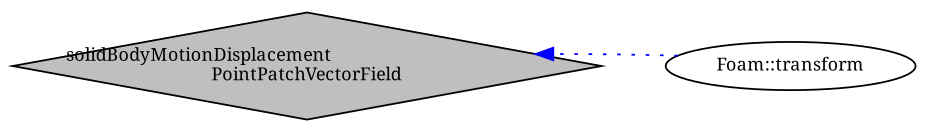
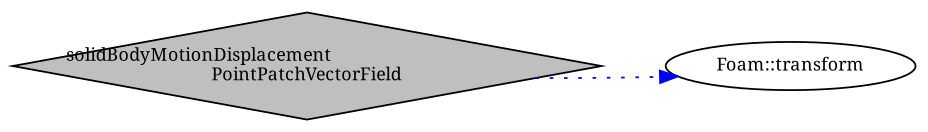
(616, 54) -> (598, 78)
